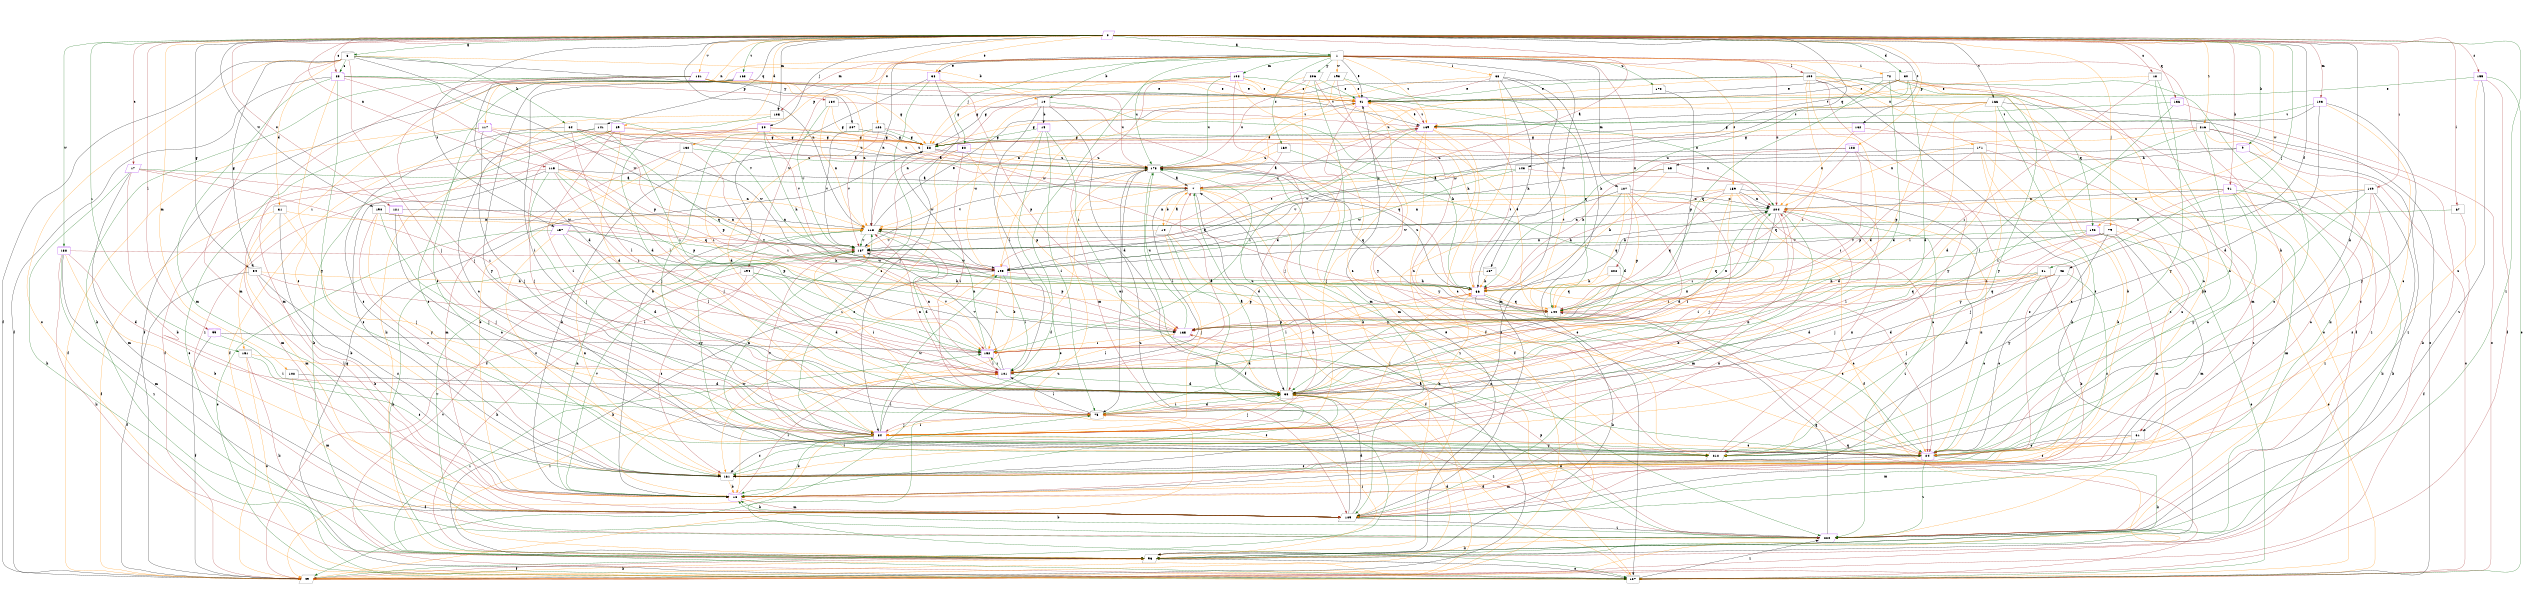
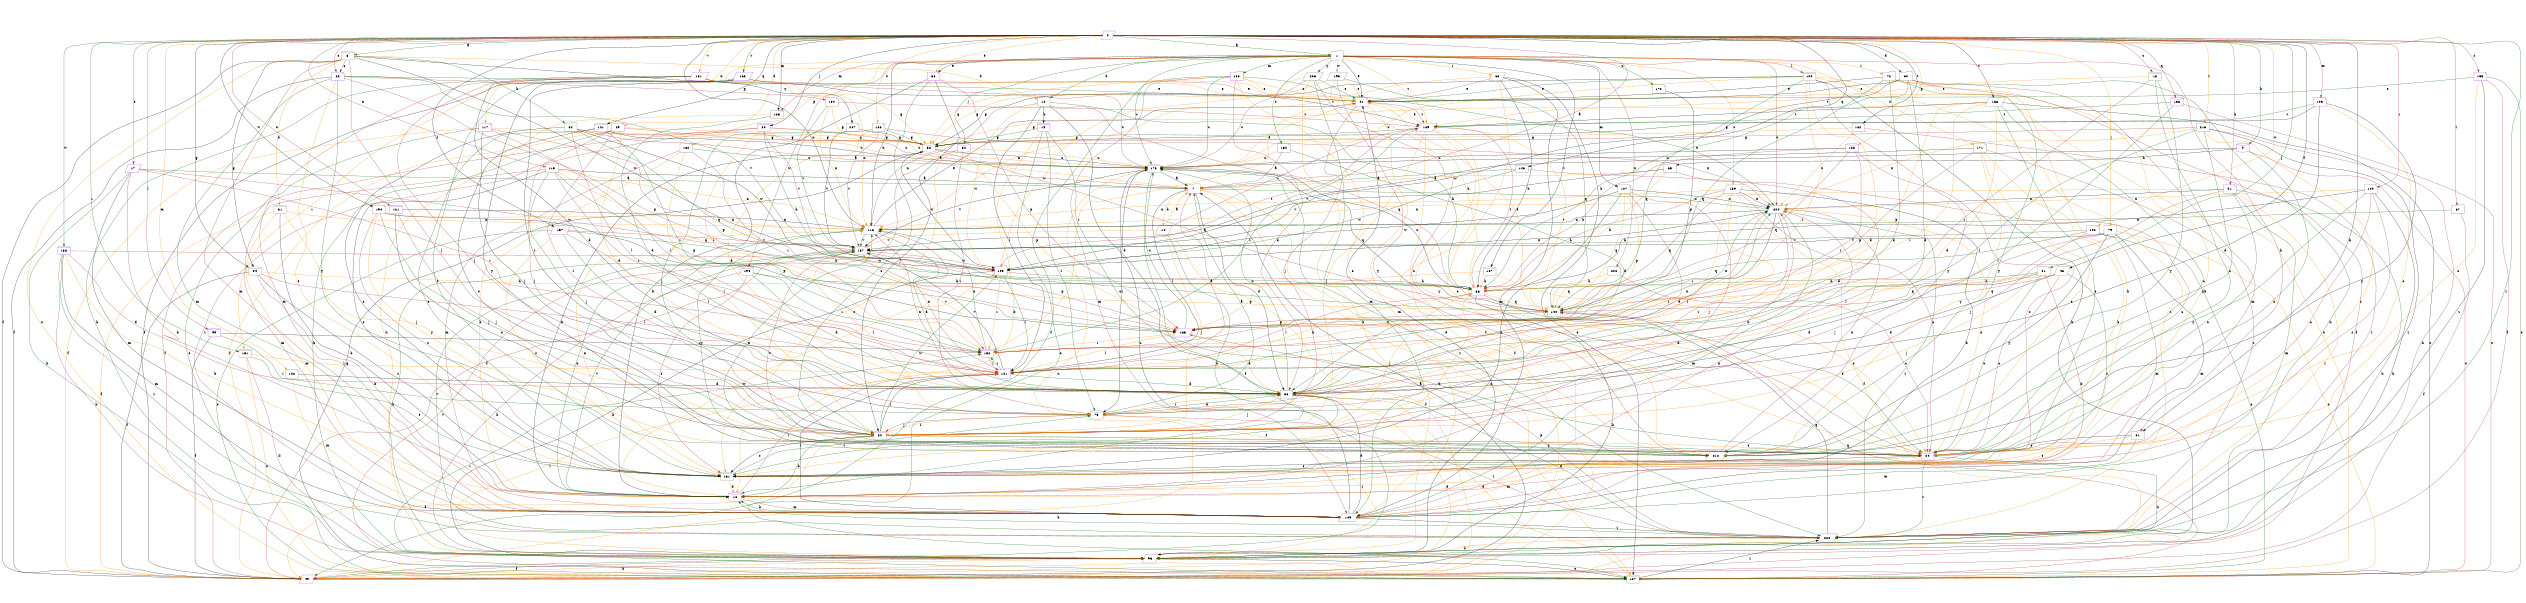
(2029, 102) -> (1659, 168)
(1379, 179) -> (1379, 179)
(1996, 372) -> (1996, 372)
(1051, 397) -> (934, 509)
